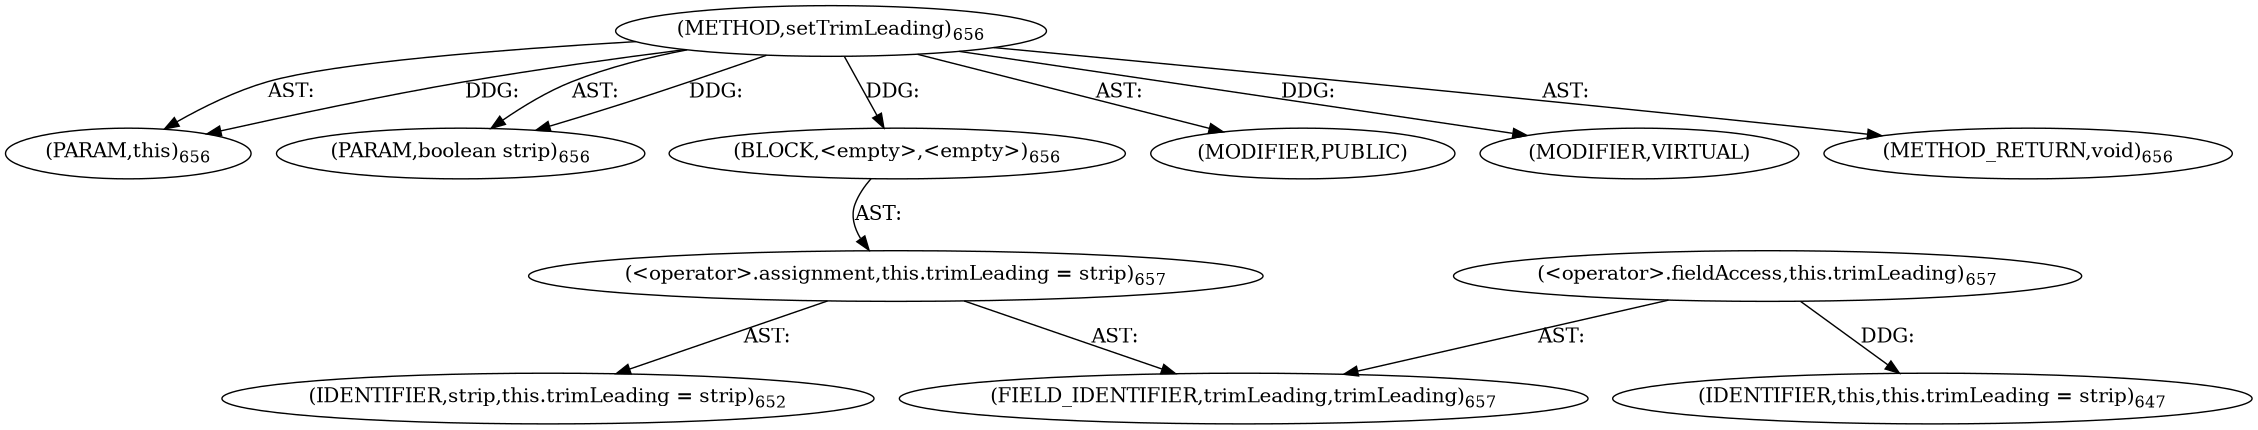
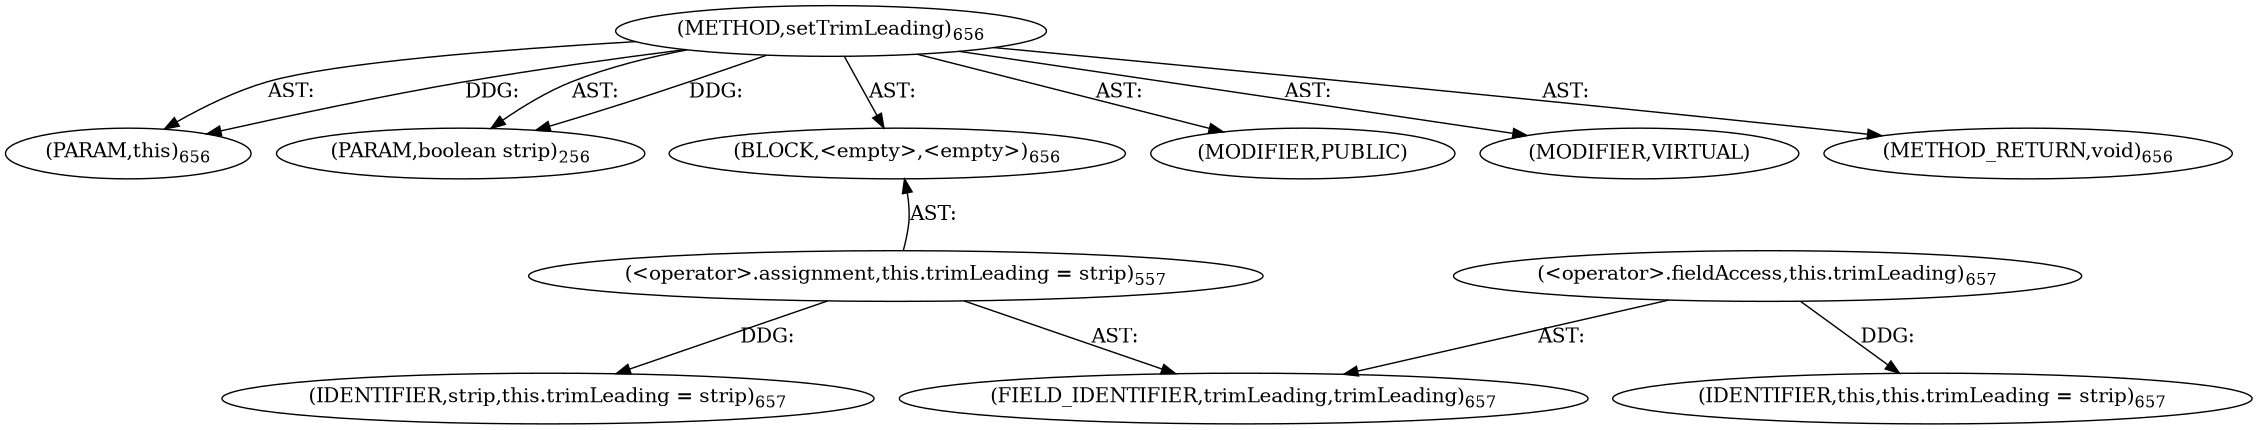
(896, 92) -> (896, 92)
(1311, 92) -> (1311, 92)
(575, 151) -> (575, 151)
(854, 207) -> (909, 222)
(1151, 274) -> (1151, 274)
(770, 337) -> (770, 337)
(771, 396) -> (771, 396)
(2151, 396) -> (2151, 396)
